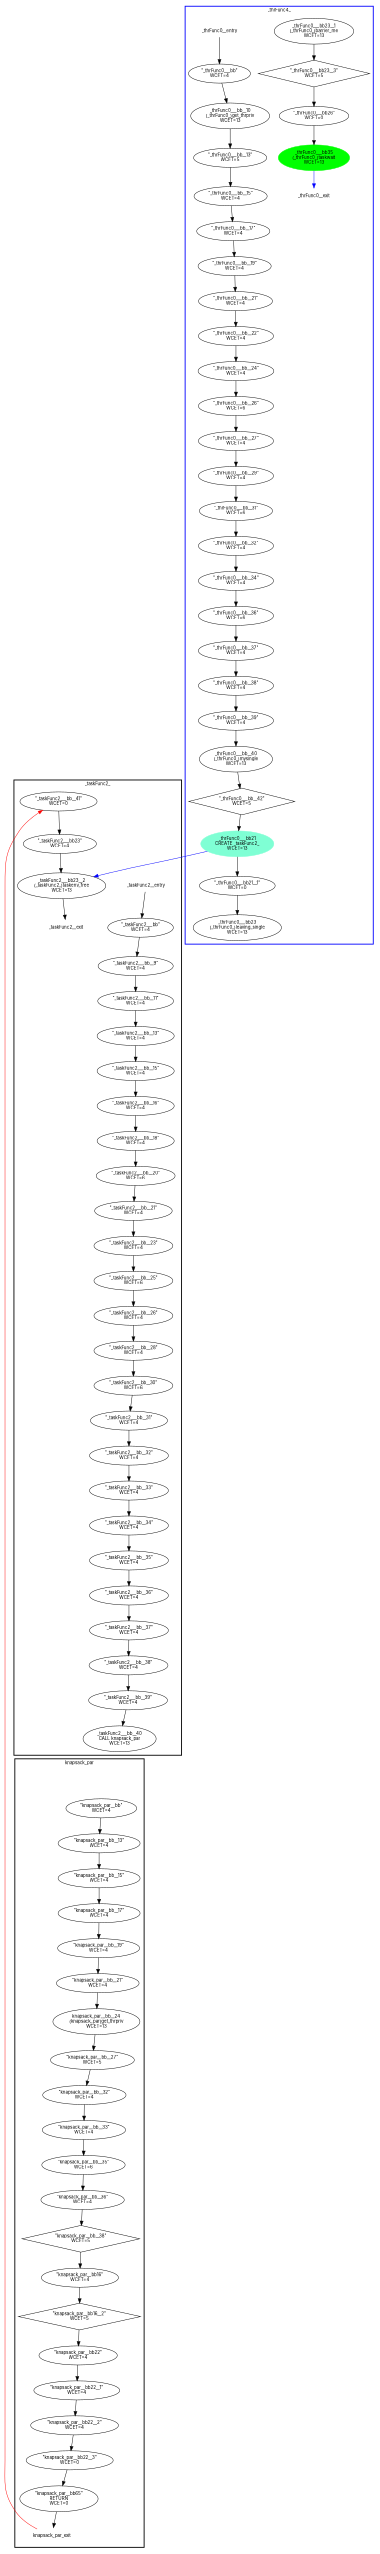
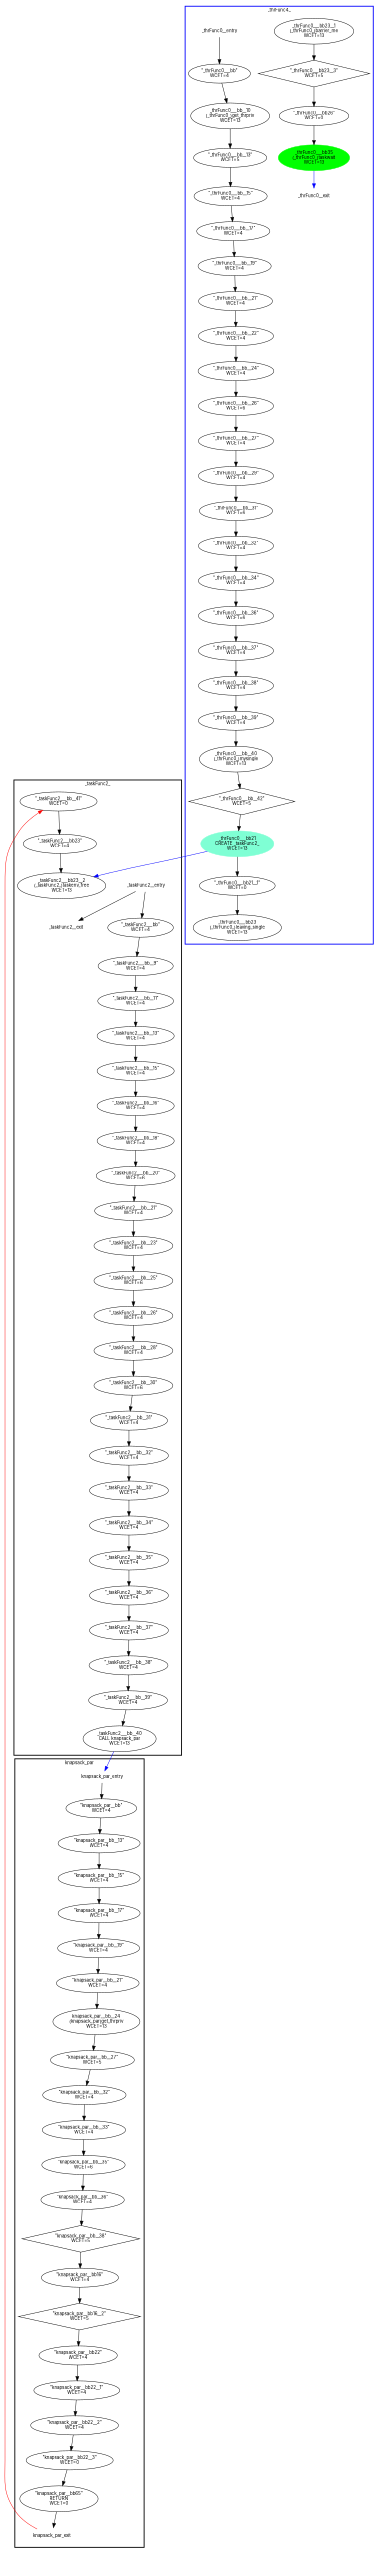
(64, 907) -> (109, 905)
none -> (102, 1777)
